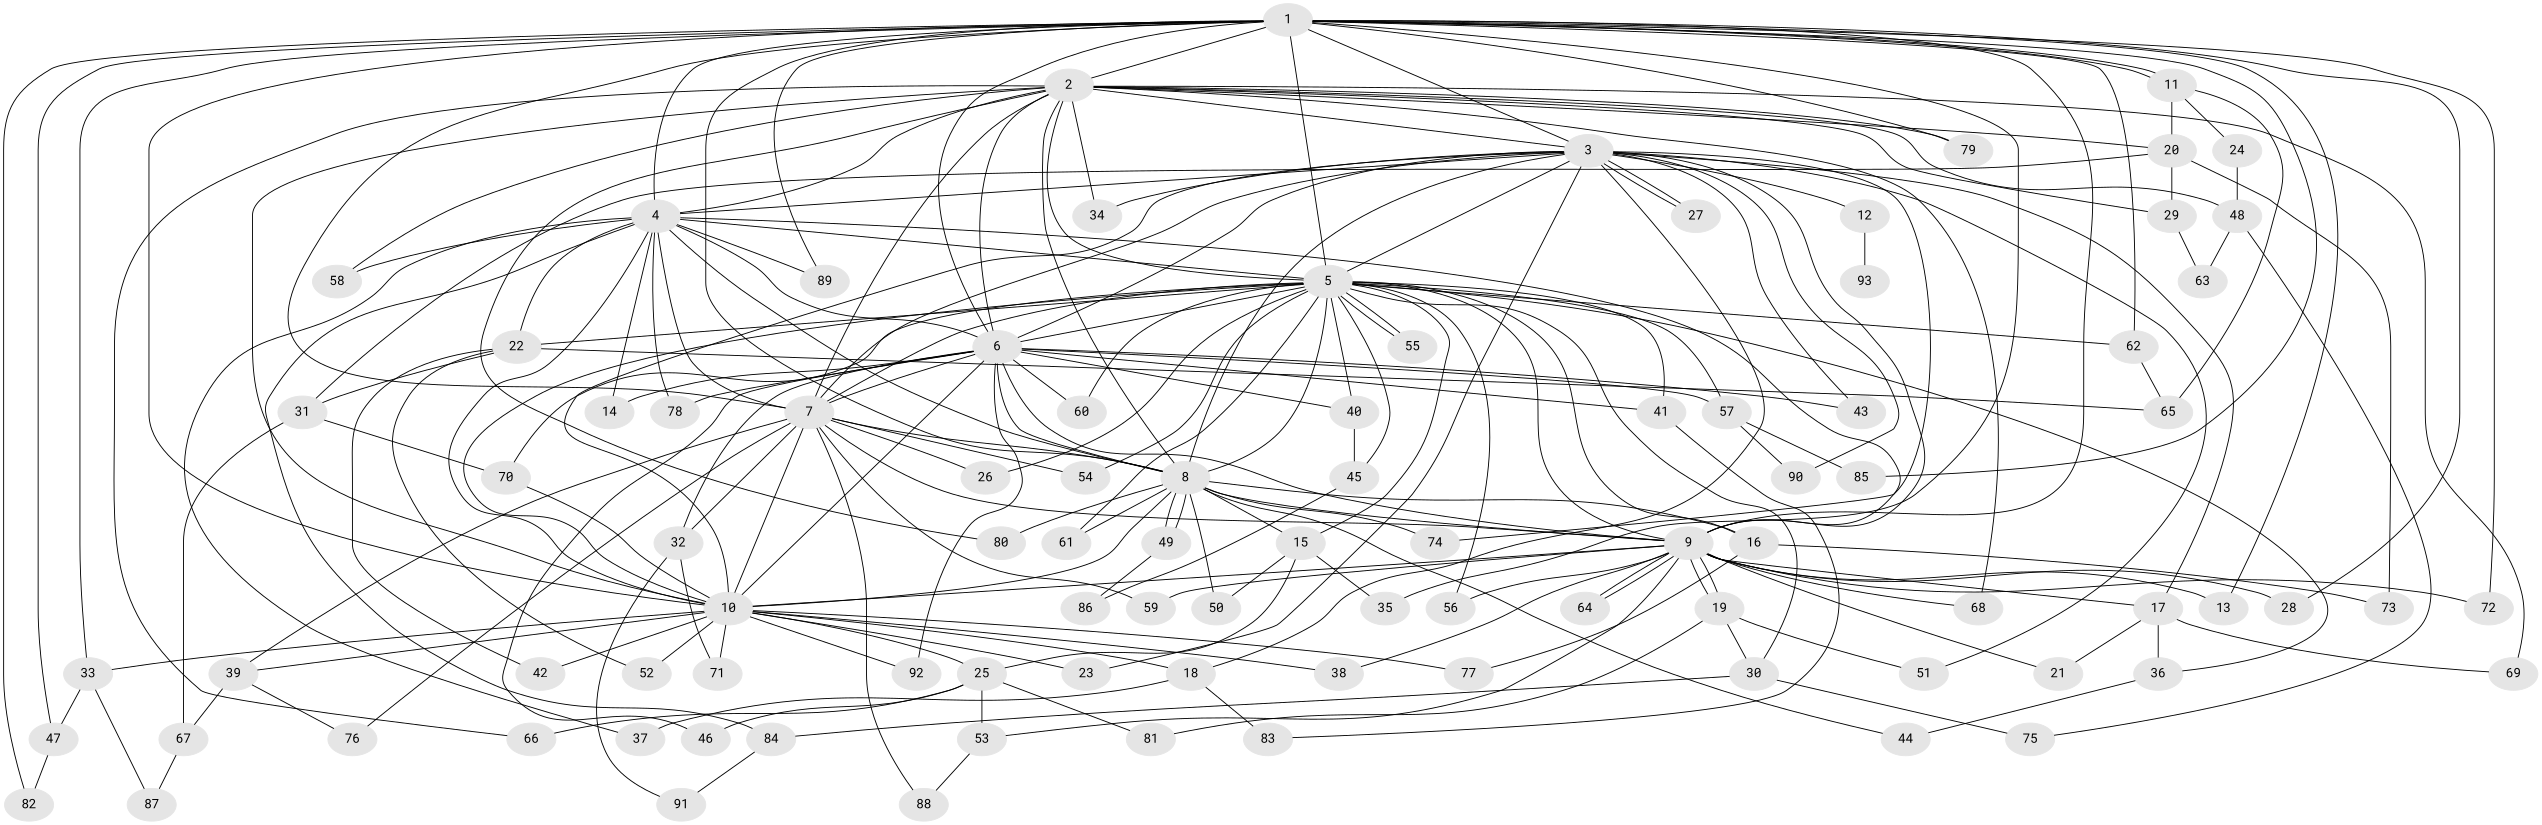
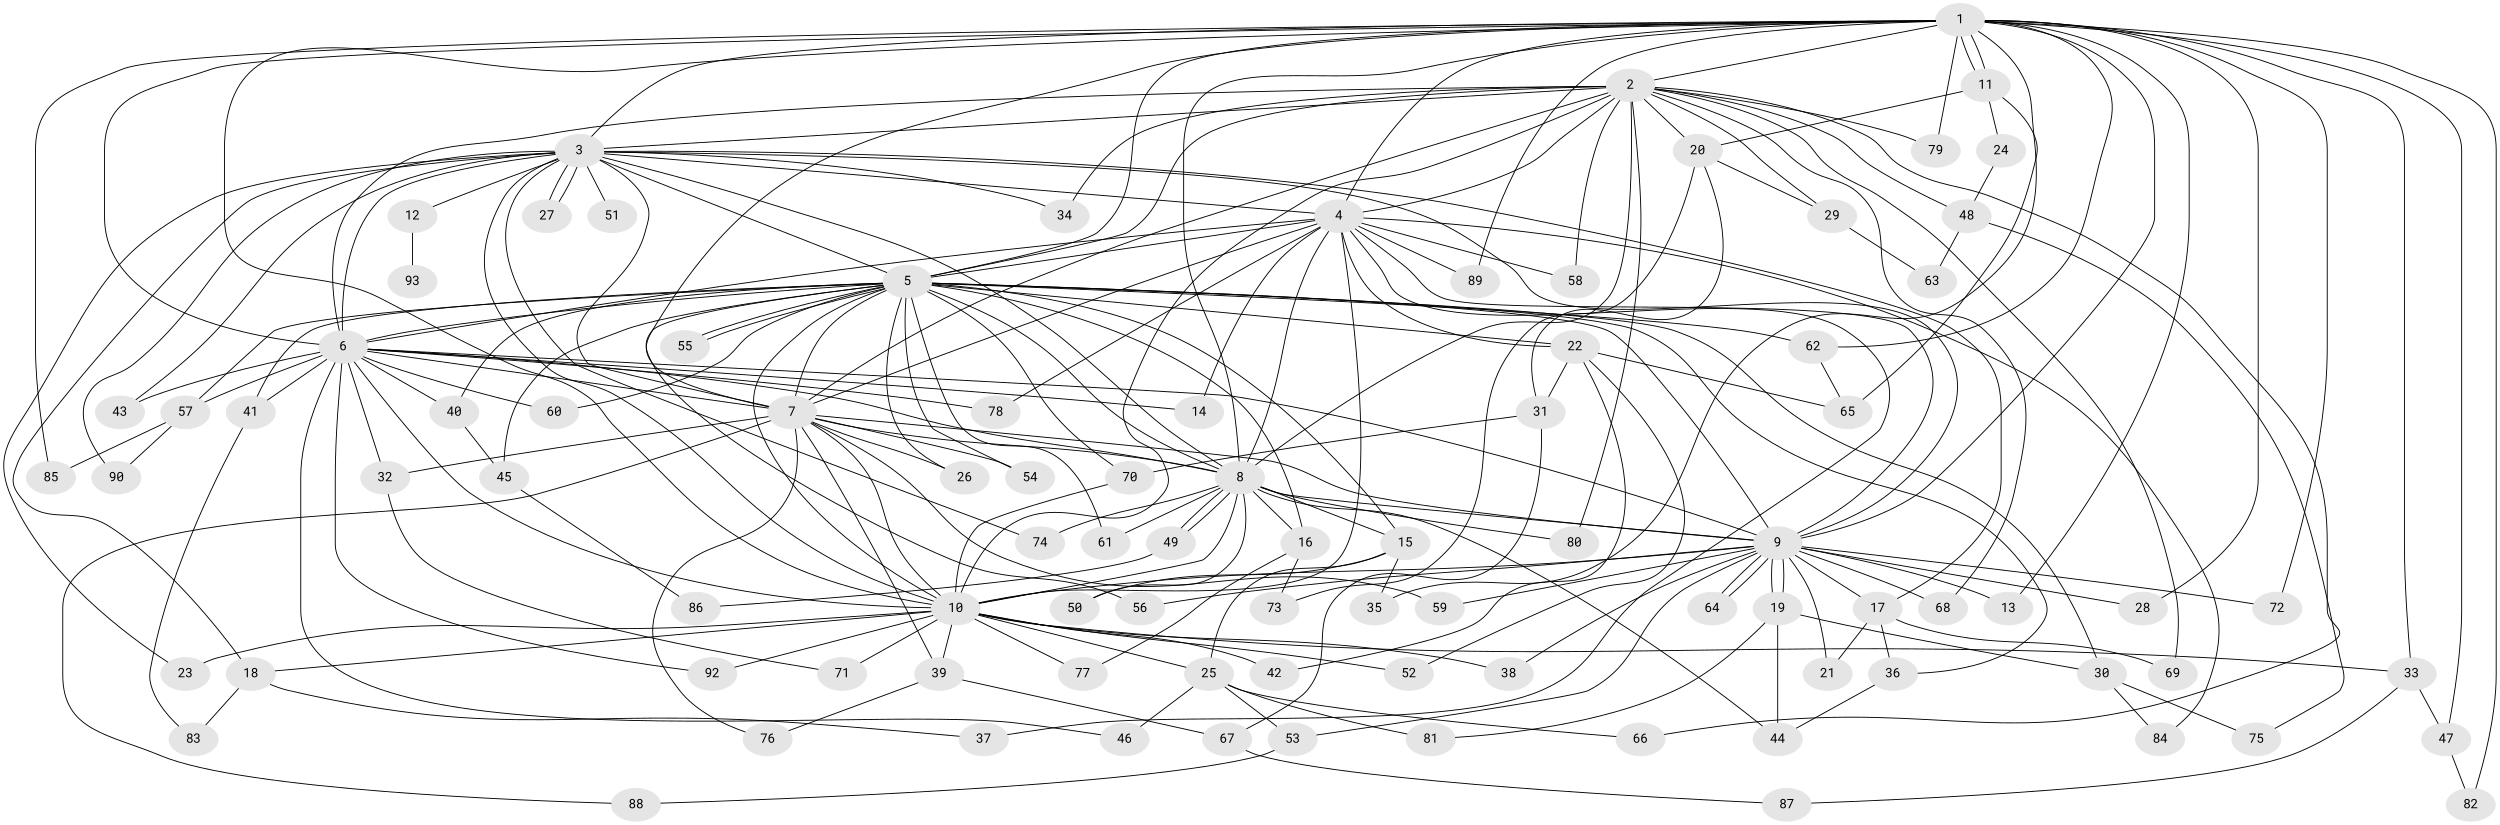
(1820, 645) -> (1778, 674)
(681, 805) -> none
